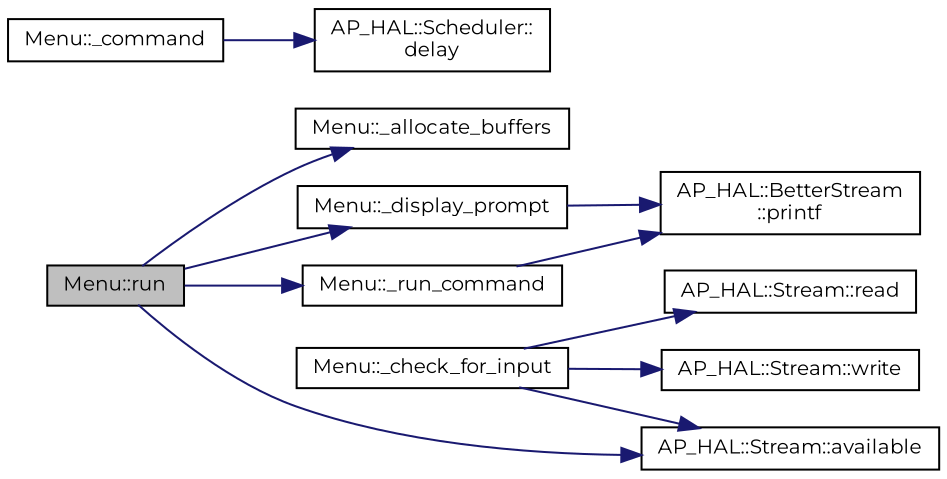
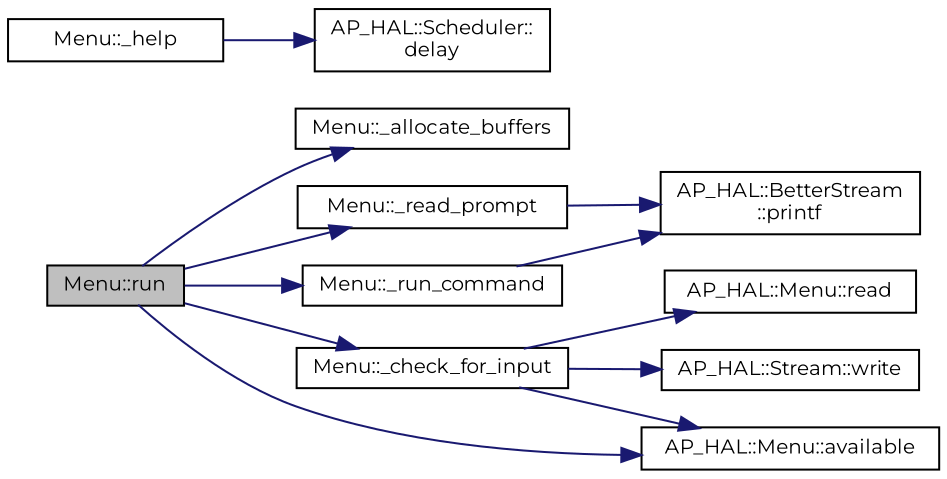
(116, 40) -> (116, 40)
(432, 207) -> (432, 207)
(790, 292) -> (790, 292)
none -> (261, 323)
(790, 448) -> (790, 448)
